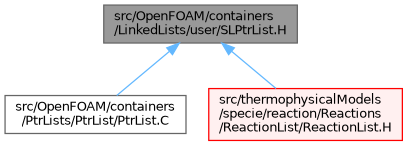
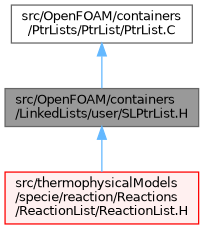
(143, 73) -> (102, 72)
